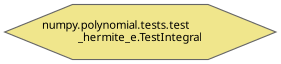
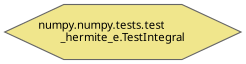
(140, 32) -> (123, 32)
